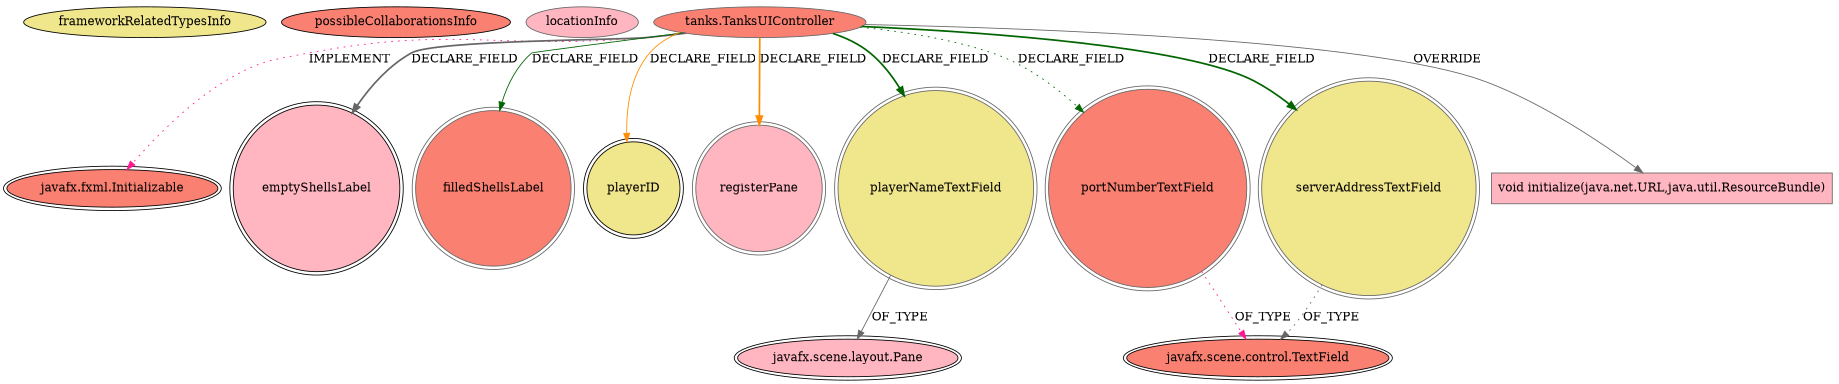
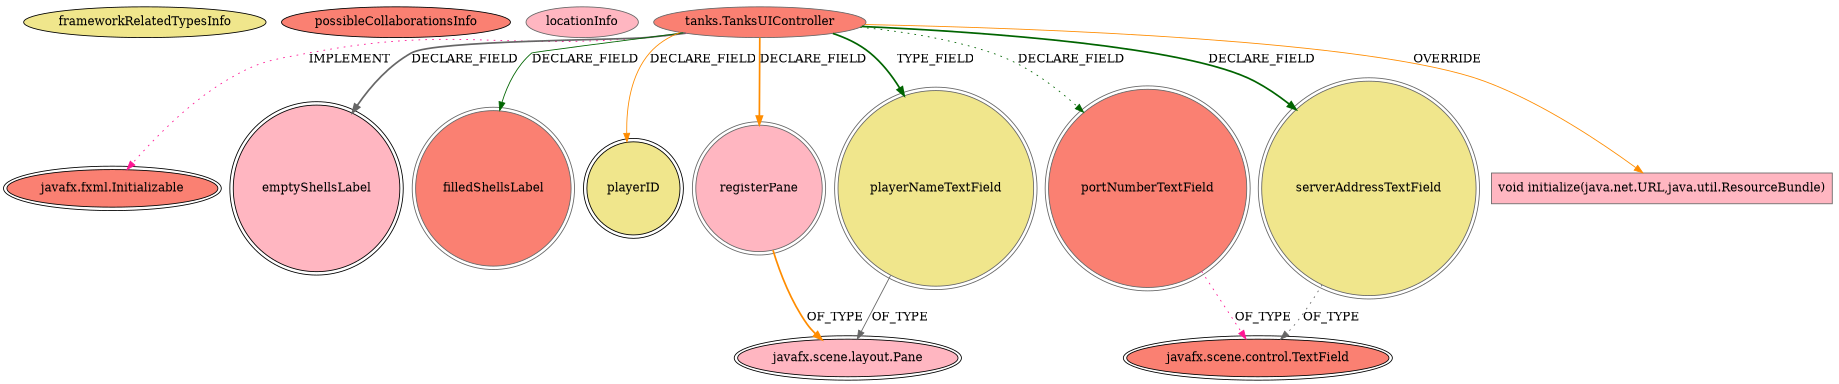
(1264, 44) -> (1264, 44)
(935, 59) -> (935, 59)
none -> (790, 294)
